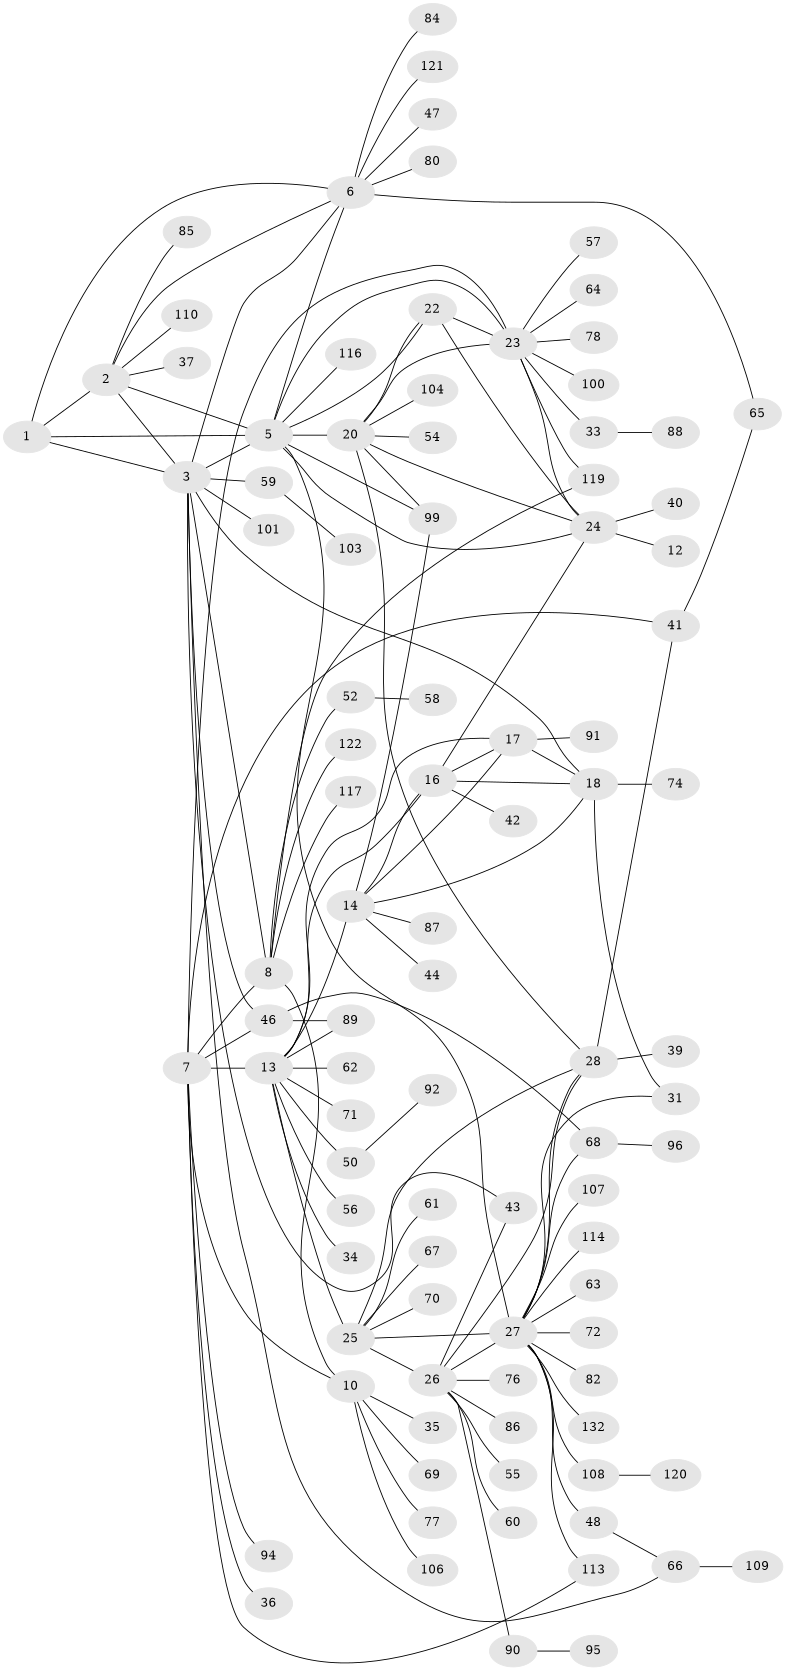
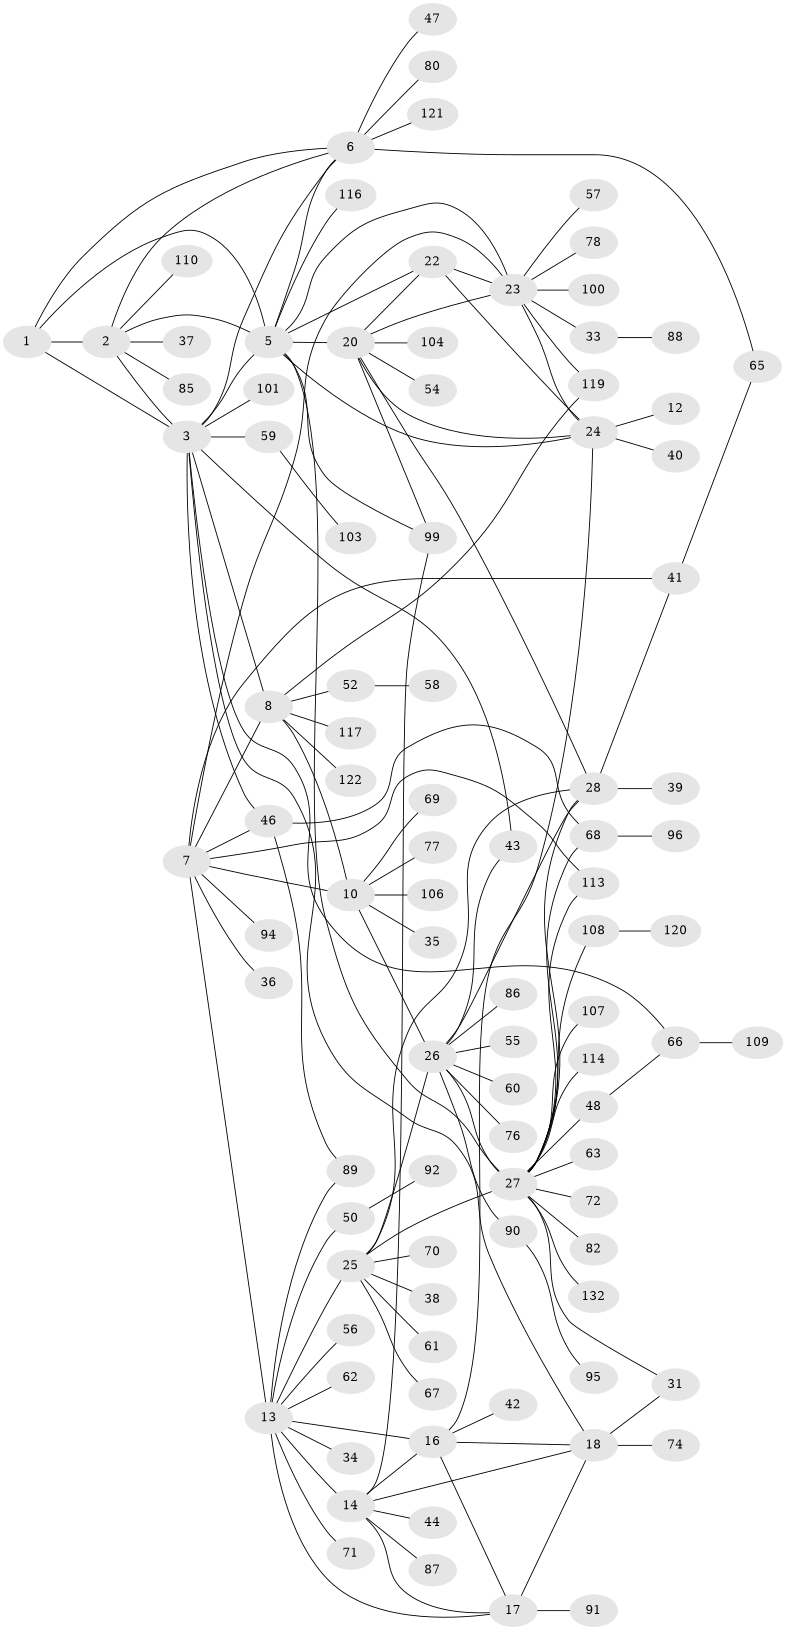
(433, 19) -> none
(594, 290) -> none
none -> (392, 976)
none -> (433, 1299)
